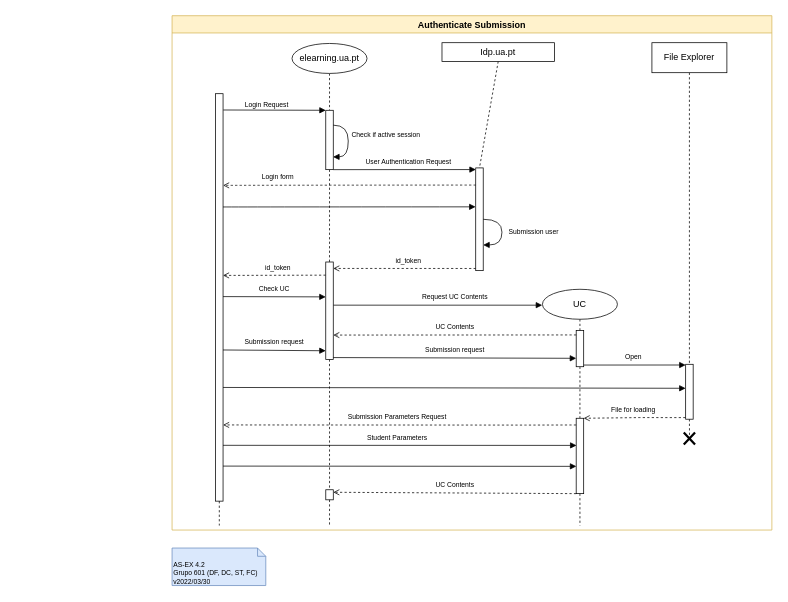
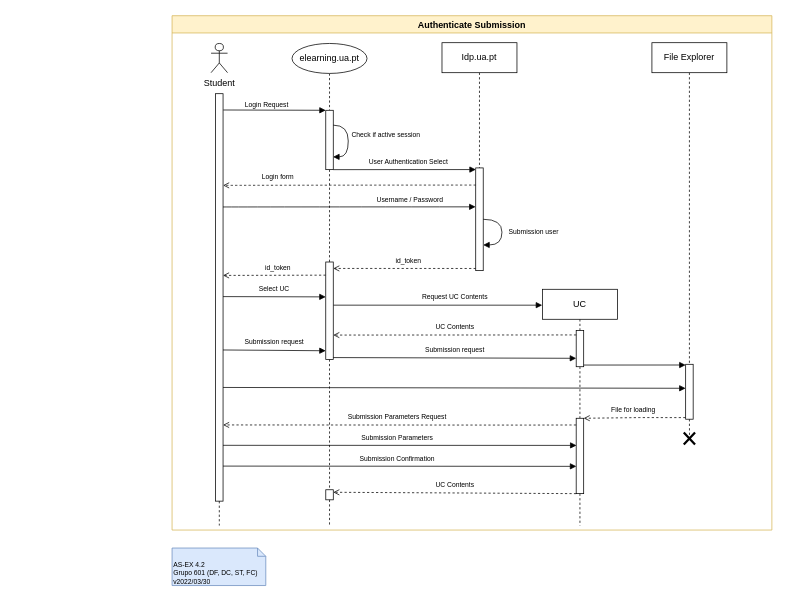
(498, 52) -> (480, 57)
none -> (219, 58)
(409, 162) -> (409, 162)
none -> (410, 200)
(275, 289) -> (275, 289)
(580, 304) -> (580, 304)
(633, 357) -> none
(398, 438) -> (398, 438)
none -> (397, 459)
